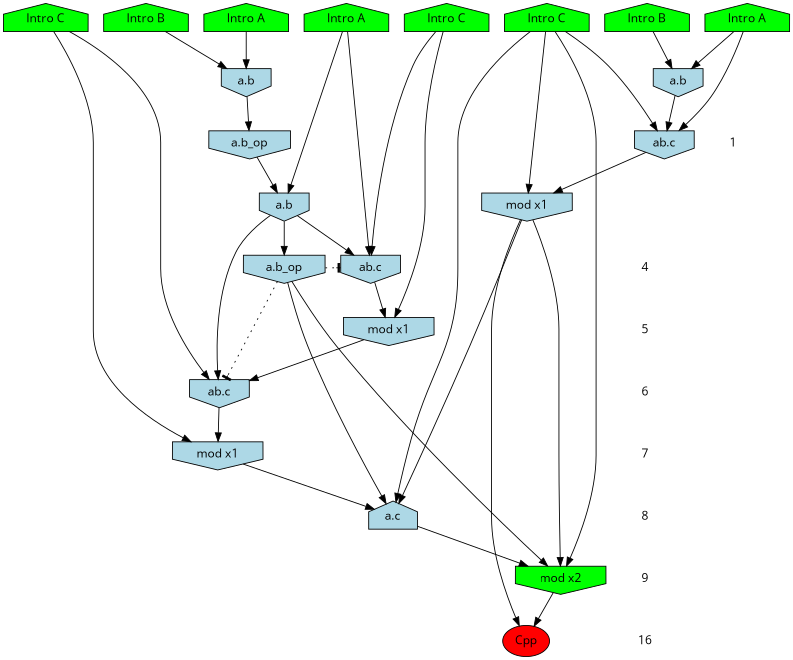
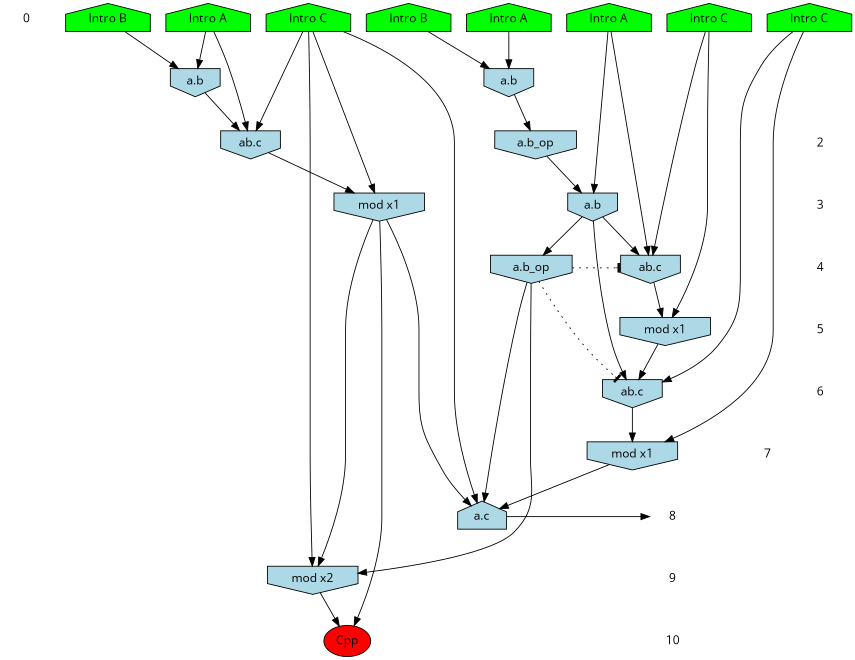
none -> (27, 19)
(733, 143) -> (821, 143)
none -> (821, 206)
(469, 545) -> (574, 517)
(561, 579) -> (313, 579)
(645, 641) -> (673, 641)
